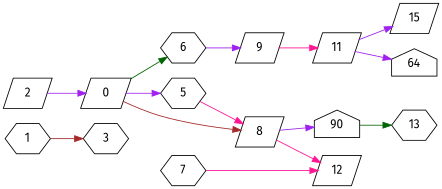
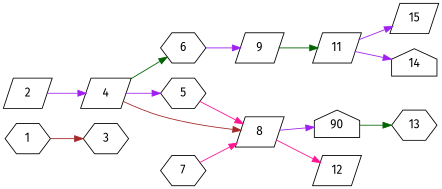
(294, 48) -> (294, 48)
(414, 64) -> (414, 64)
(106, 93) -> (106, 93)
(258, 171) -> (215, 155)
